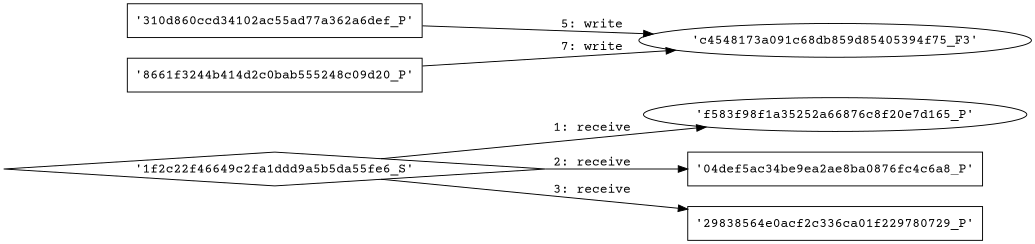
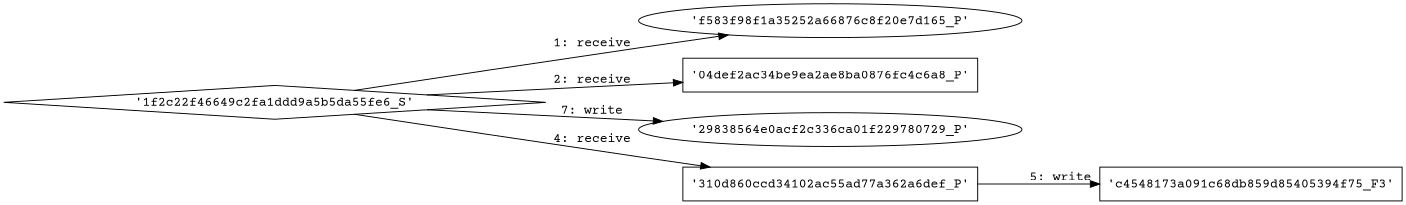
(835, 40) -> (1251, 184)
(275, 75) -> none
none -> (527, 140)
(835, 169) -> (830, 75)
(592, 189) -> (592, 110)
(835, 223) -> (830, 130)
